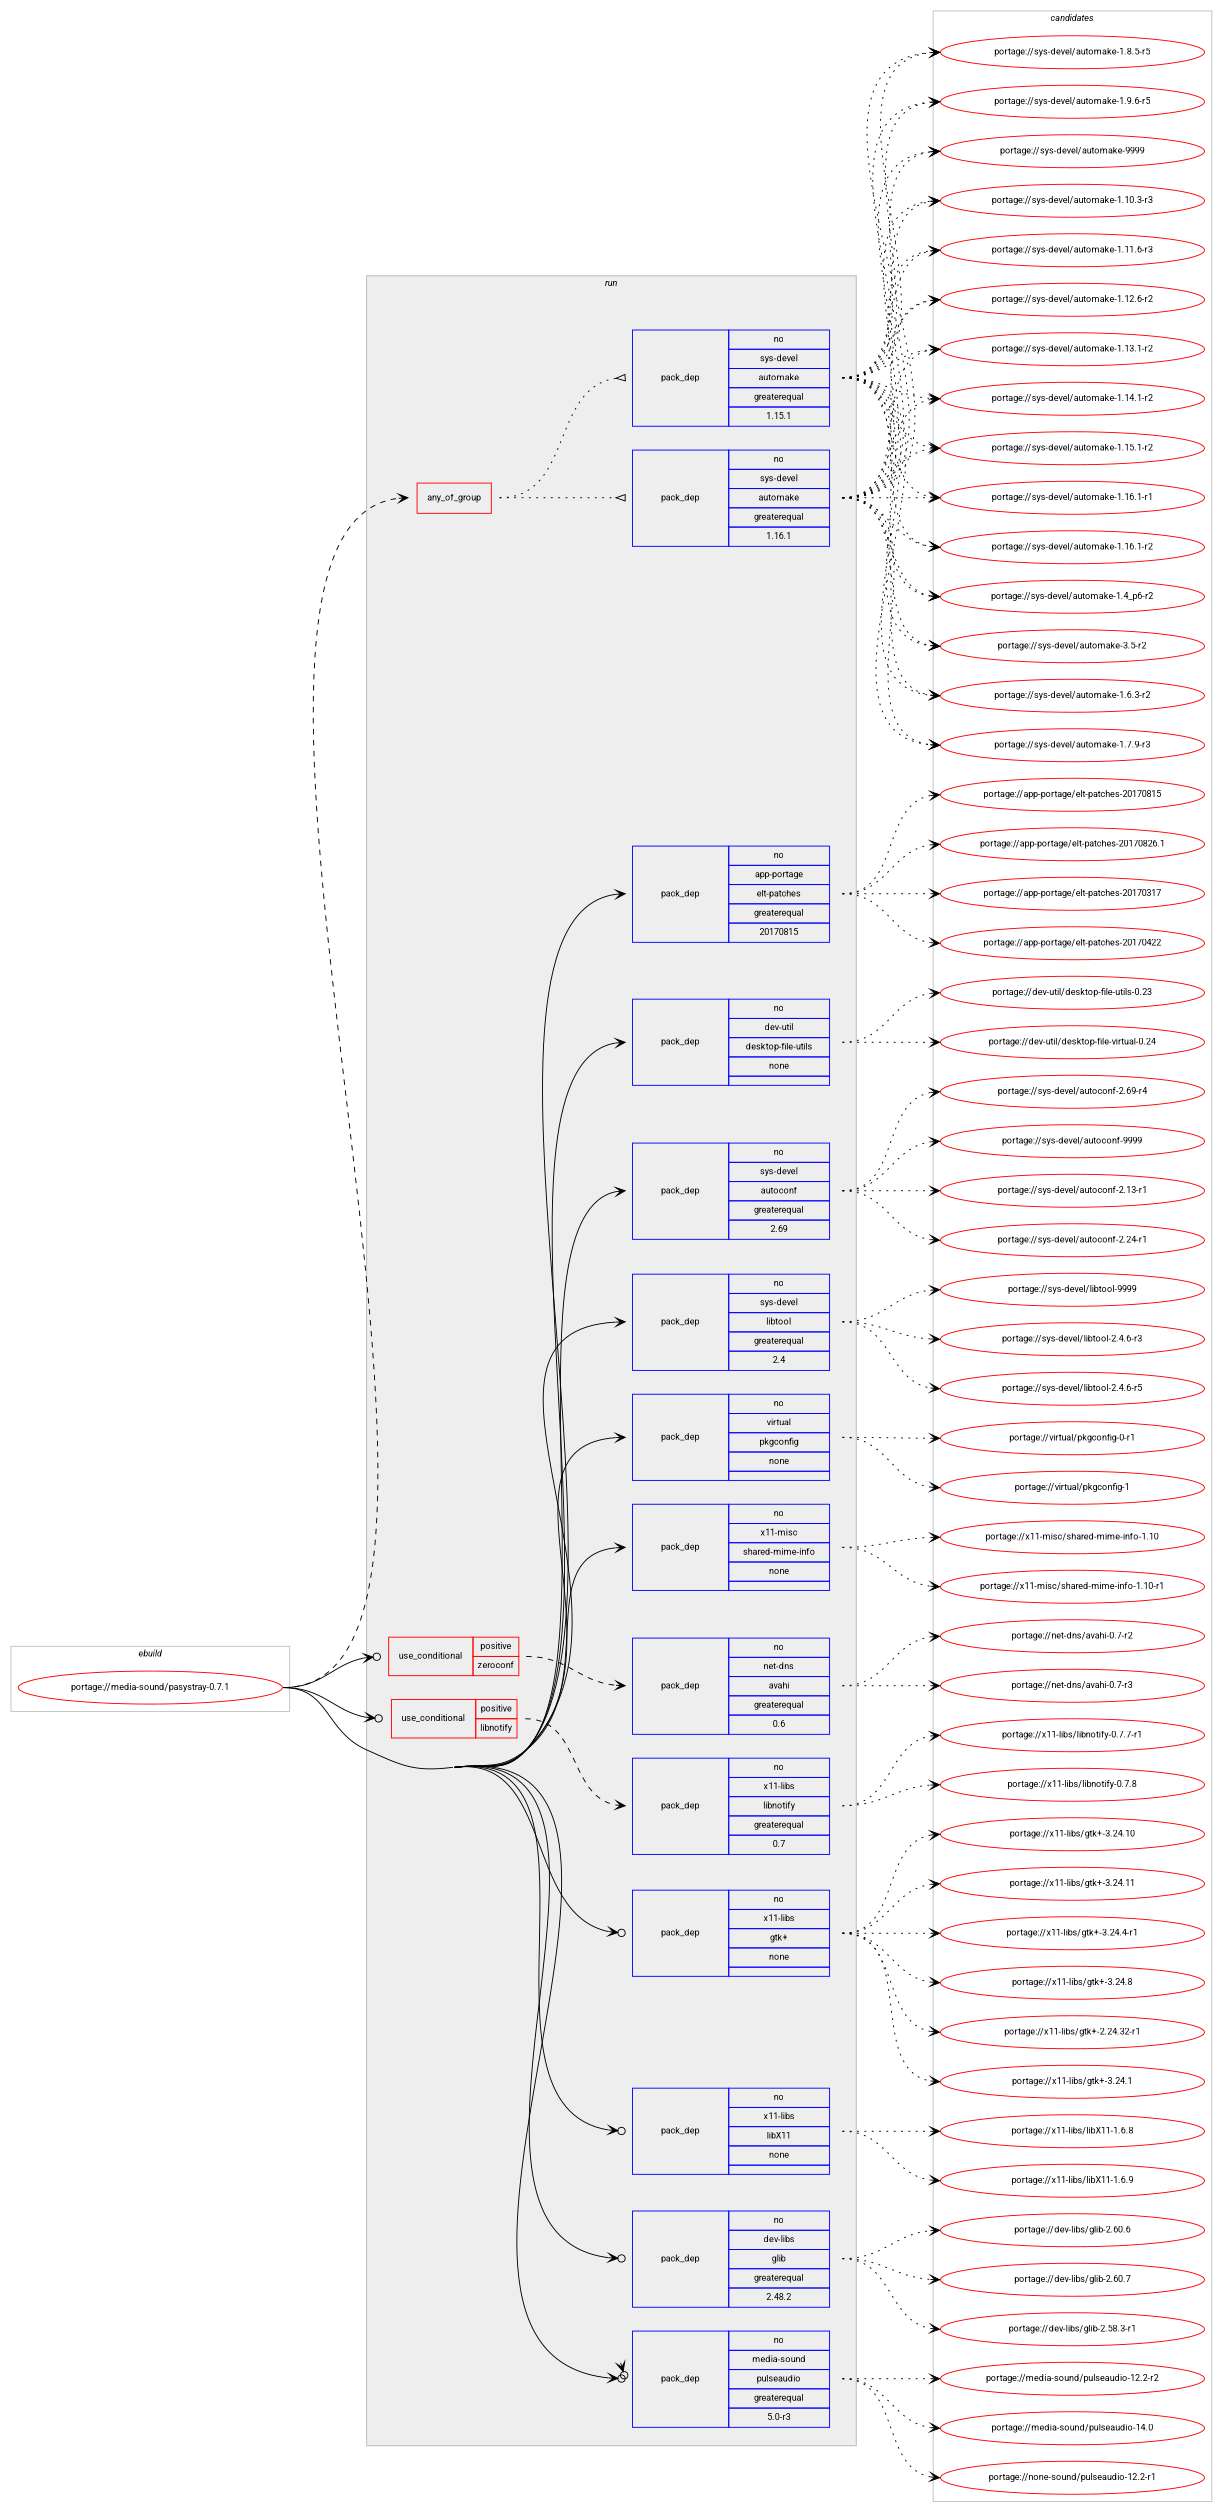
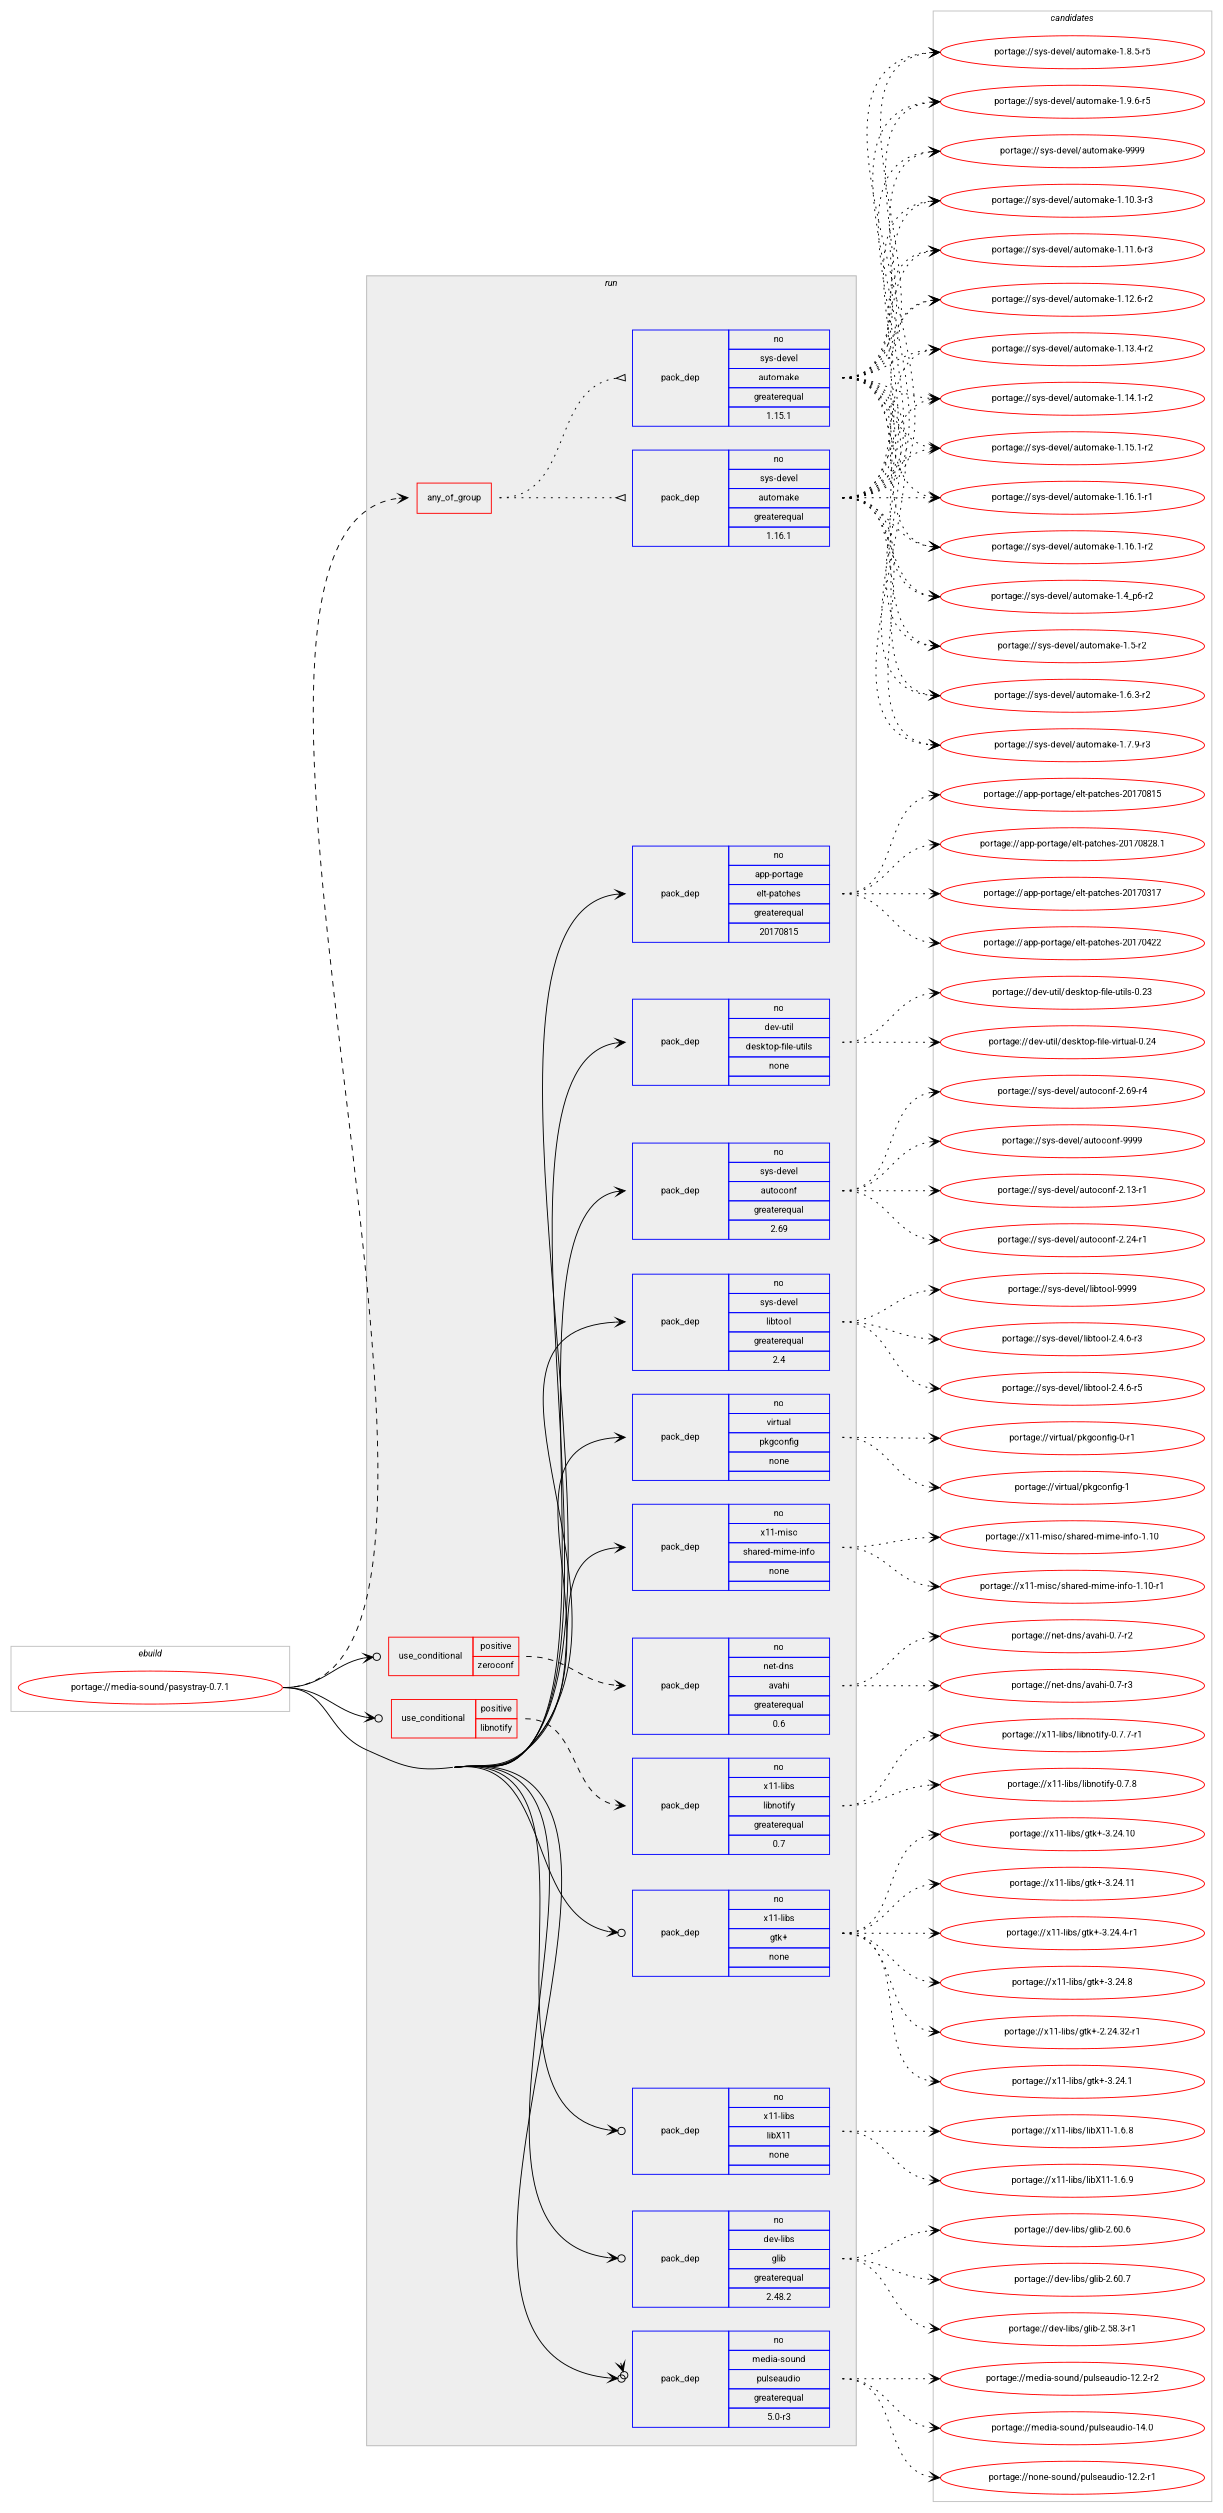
(1072, 349) -> (1072, 349)
(1072, 646) -> (1072, 646)
(1072, 844) -> (1072, 844)
